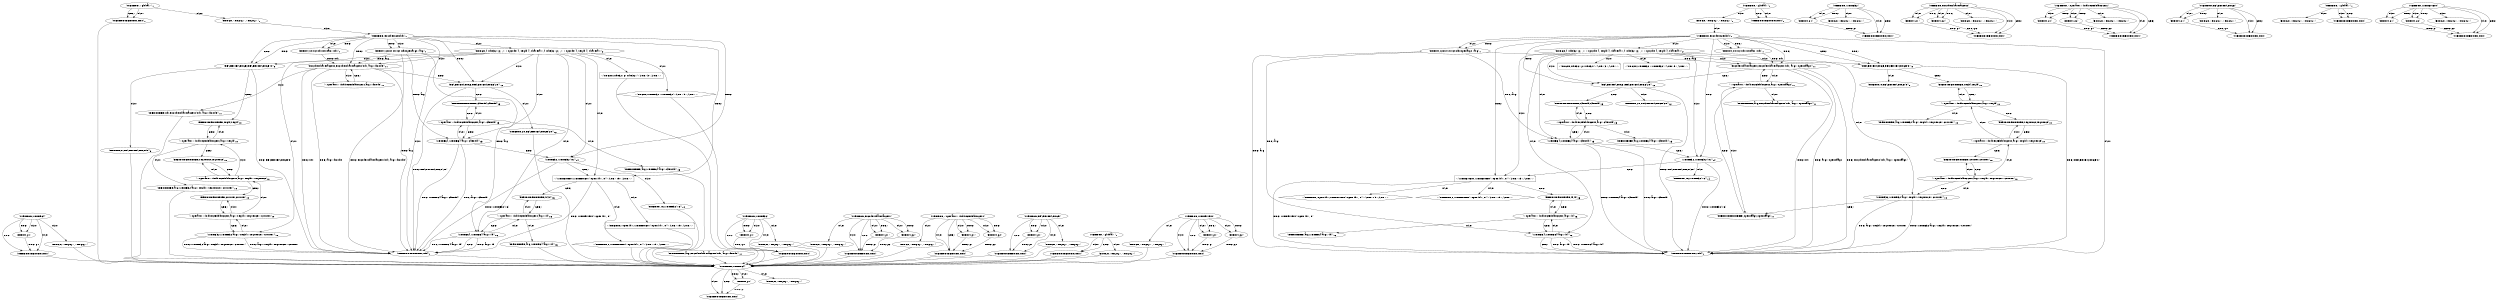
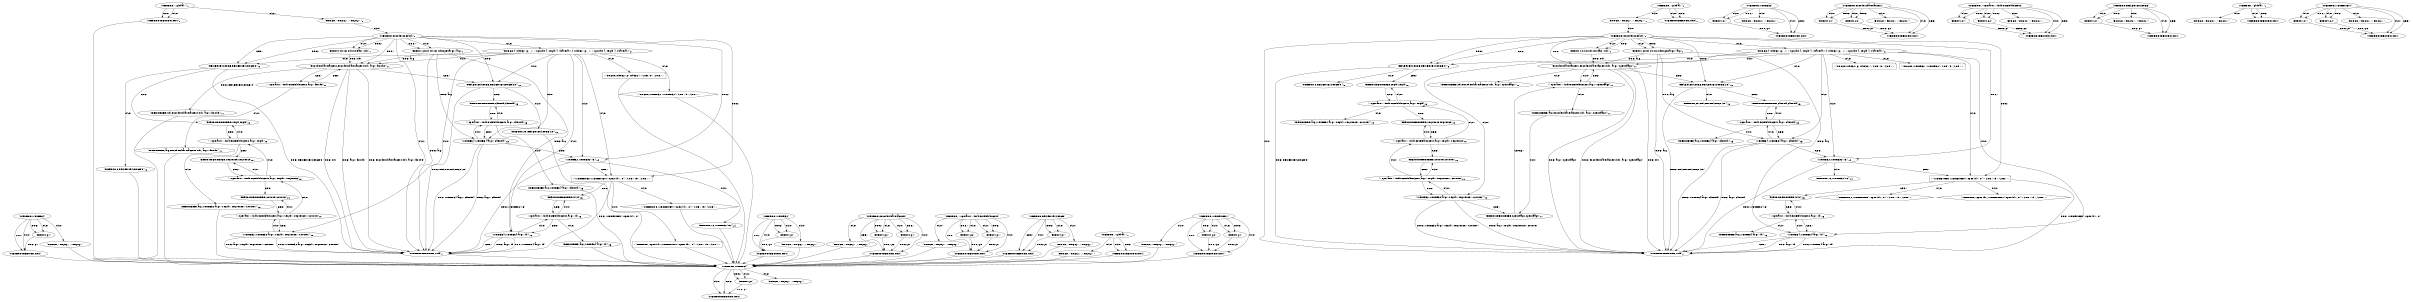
(349, 76) -> (319, 76)
(281, 85) -> (238, 85)
none -> (1480, 85)
none -> (233, 117)
(1729, 144) -> (1530, 161)
(1725, 151) -> (1519, 151)
